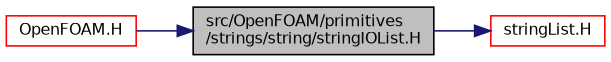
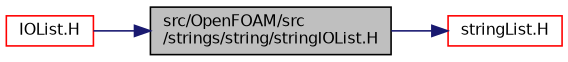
(71, 31) -> (50, 31)
(314, 31) -> (271, 31)
